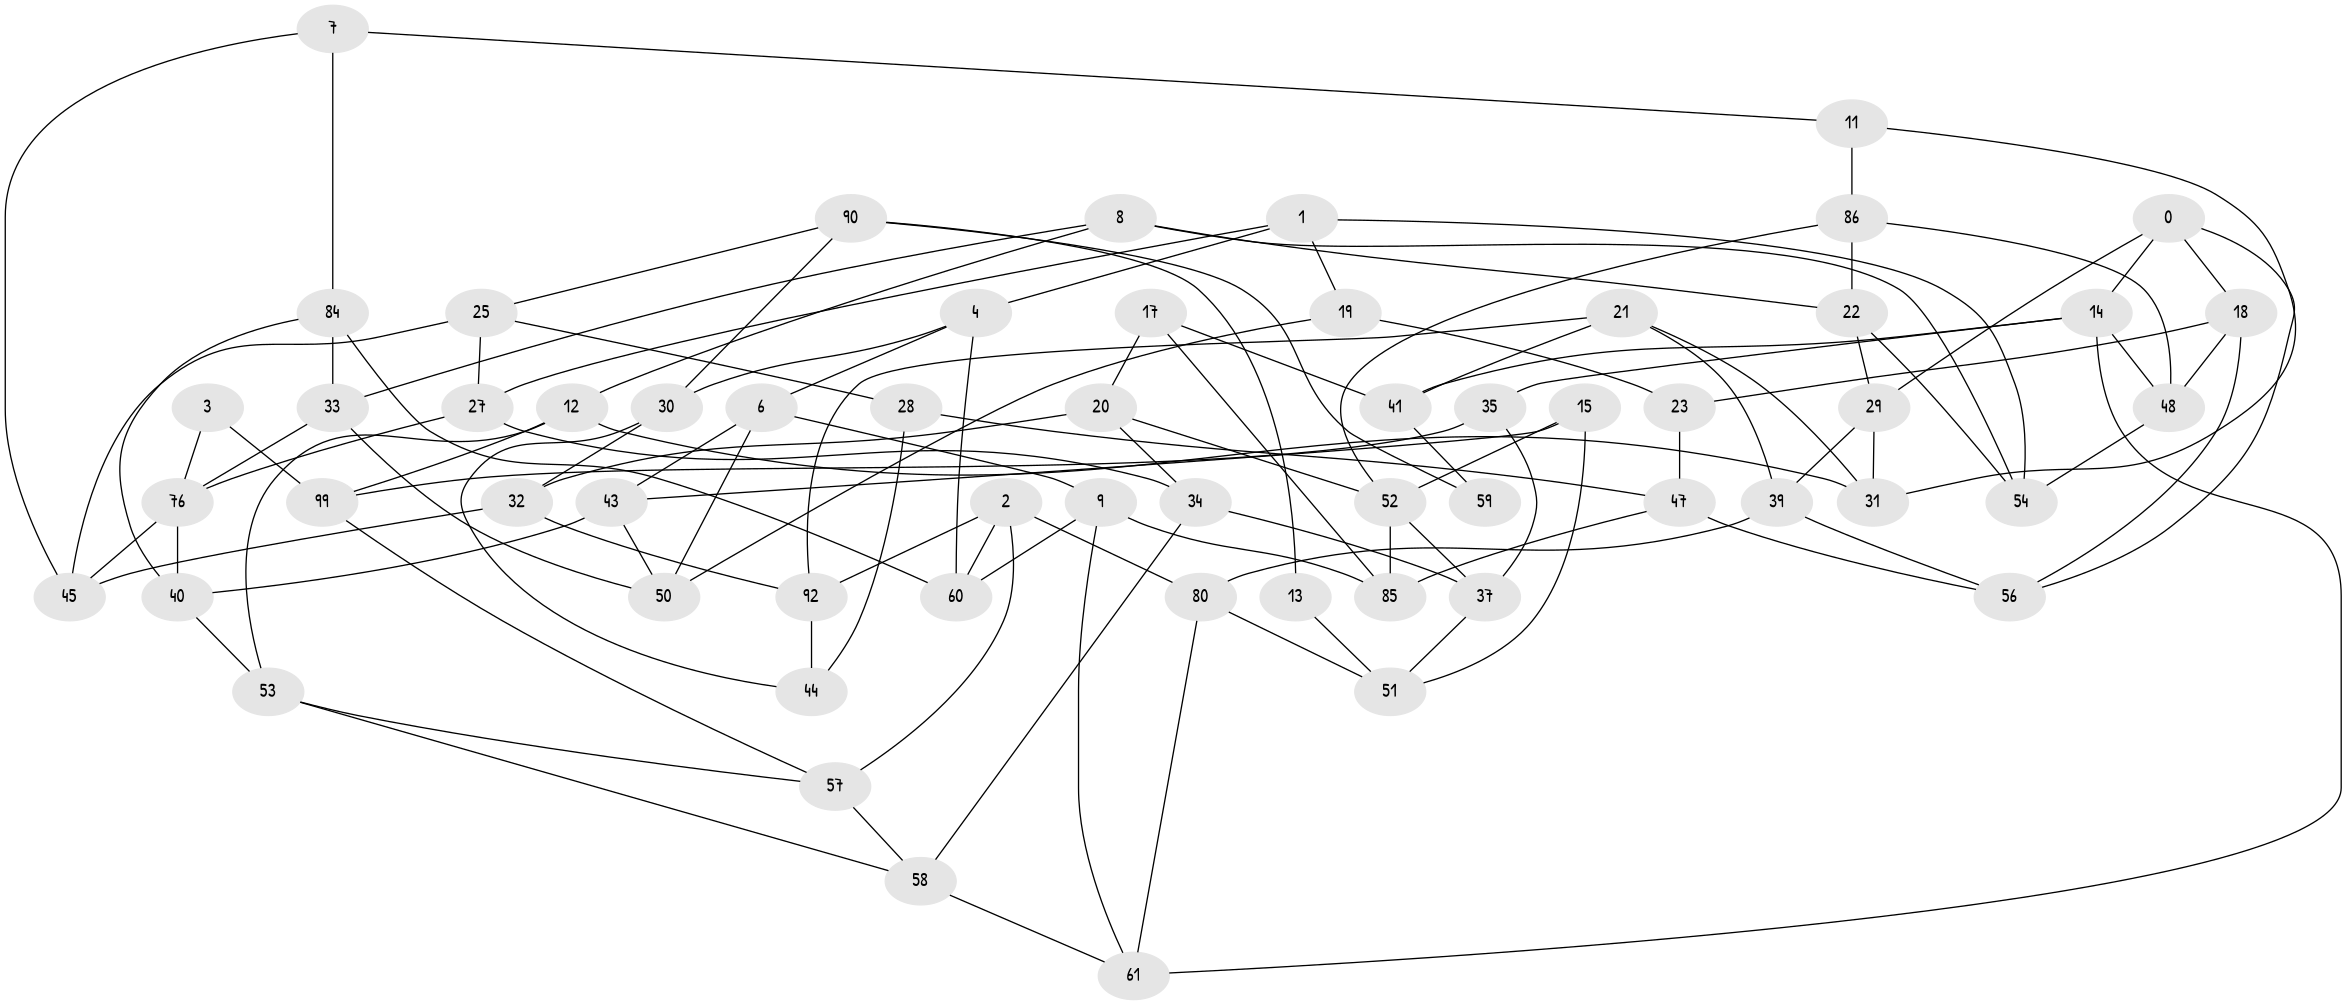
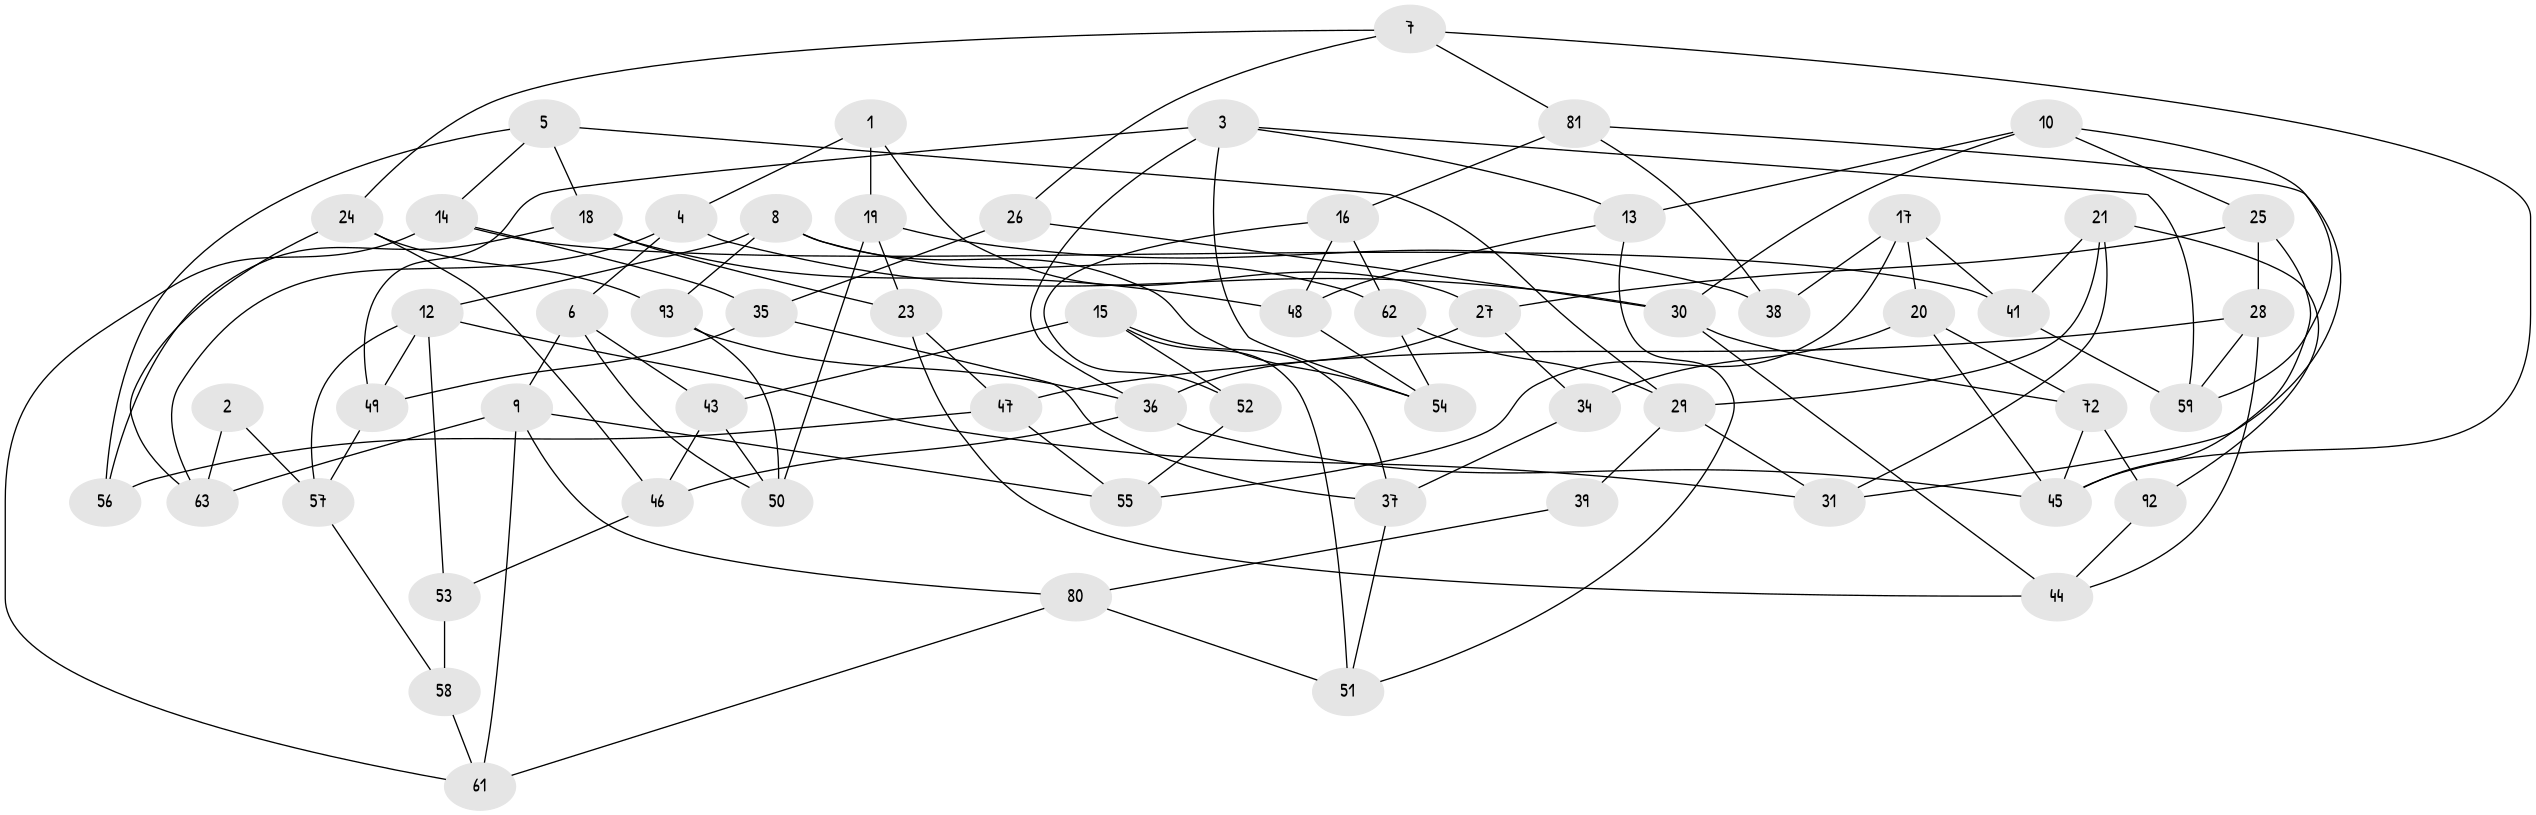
(1852, 124) -> (1574, 124)
none -> (1431, 159)
none -> (1804, 168)
(851, 218) -> (2047, 124)
none -> (1015, 218)
(1852, 218) -> (1343, 218)
(2169, 218) -> (545, 124)
(1793, 250) -> (1242, 326)
(333, 313) -> (347, 218)
none -> (1774, 313)
(1852, 313) -> (1390, 313)
(2133, 360) -> (1437, 261)
none -> (2222, 360)
(1730, 388) -> (1977, 370)
(333, 408) -> (667, 313)
(1195, 439) -> (1987, 408)
(178, 502) -> (1151, 408)
(322, 502) -> (372, 408)
(517, 502) -> (2091, 408)
(909, 550) -> none
(1103, 550) -> (759, 565)
(1891, 552) -> none
(1444, 556) -> (1338, 386)
none -> (1417, 579)
(178, 597) -> (658, 502)
(956, 597) -> (203, 502)
(1390, 597) -> (1126, 502)
(1058, 692) -> none
(549, 748) -> (324, 385)
